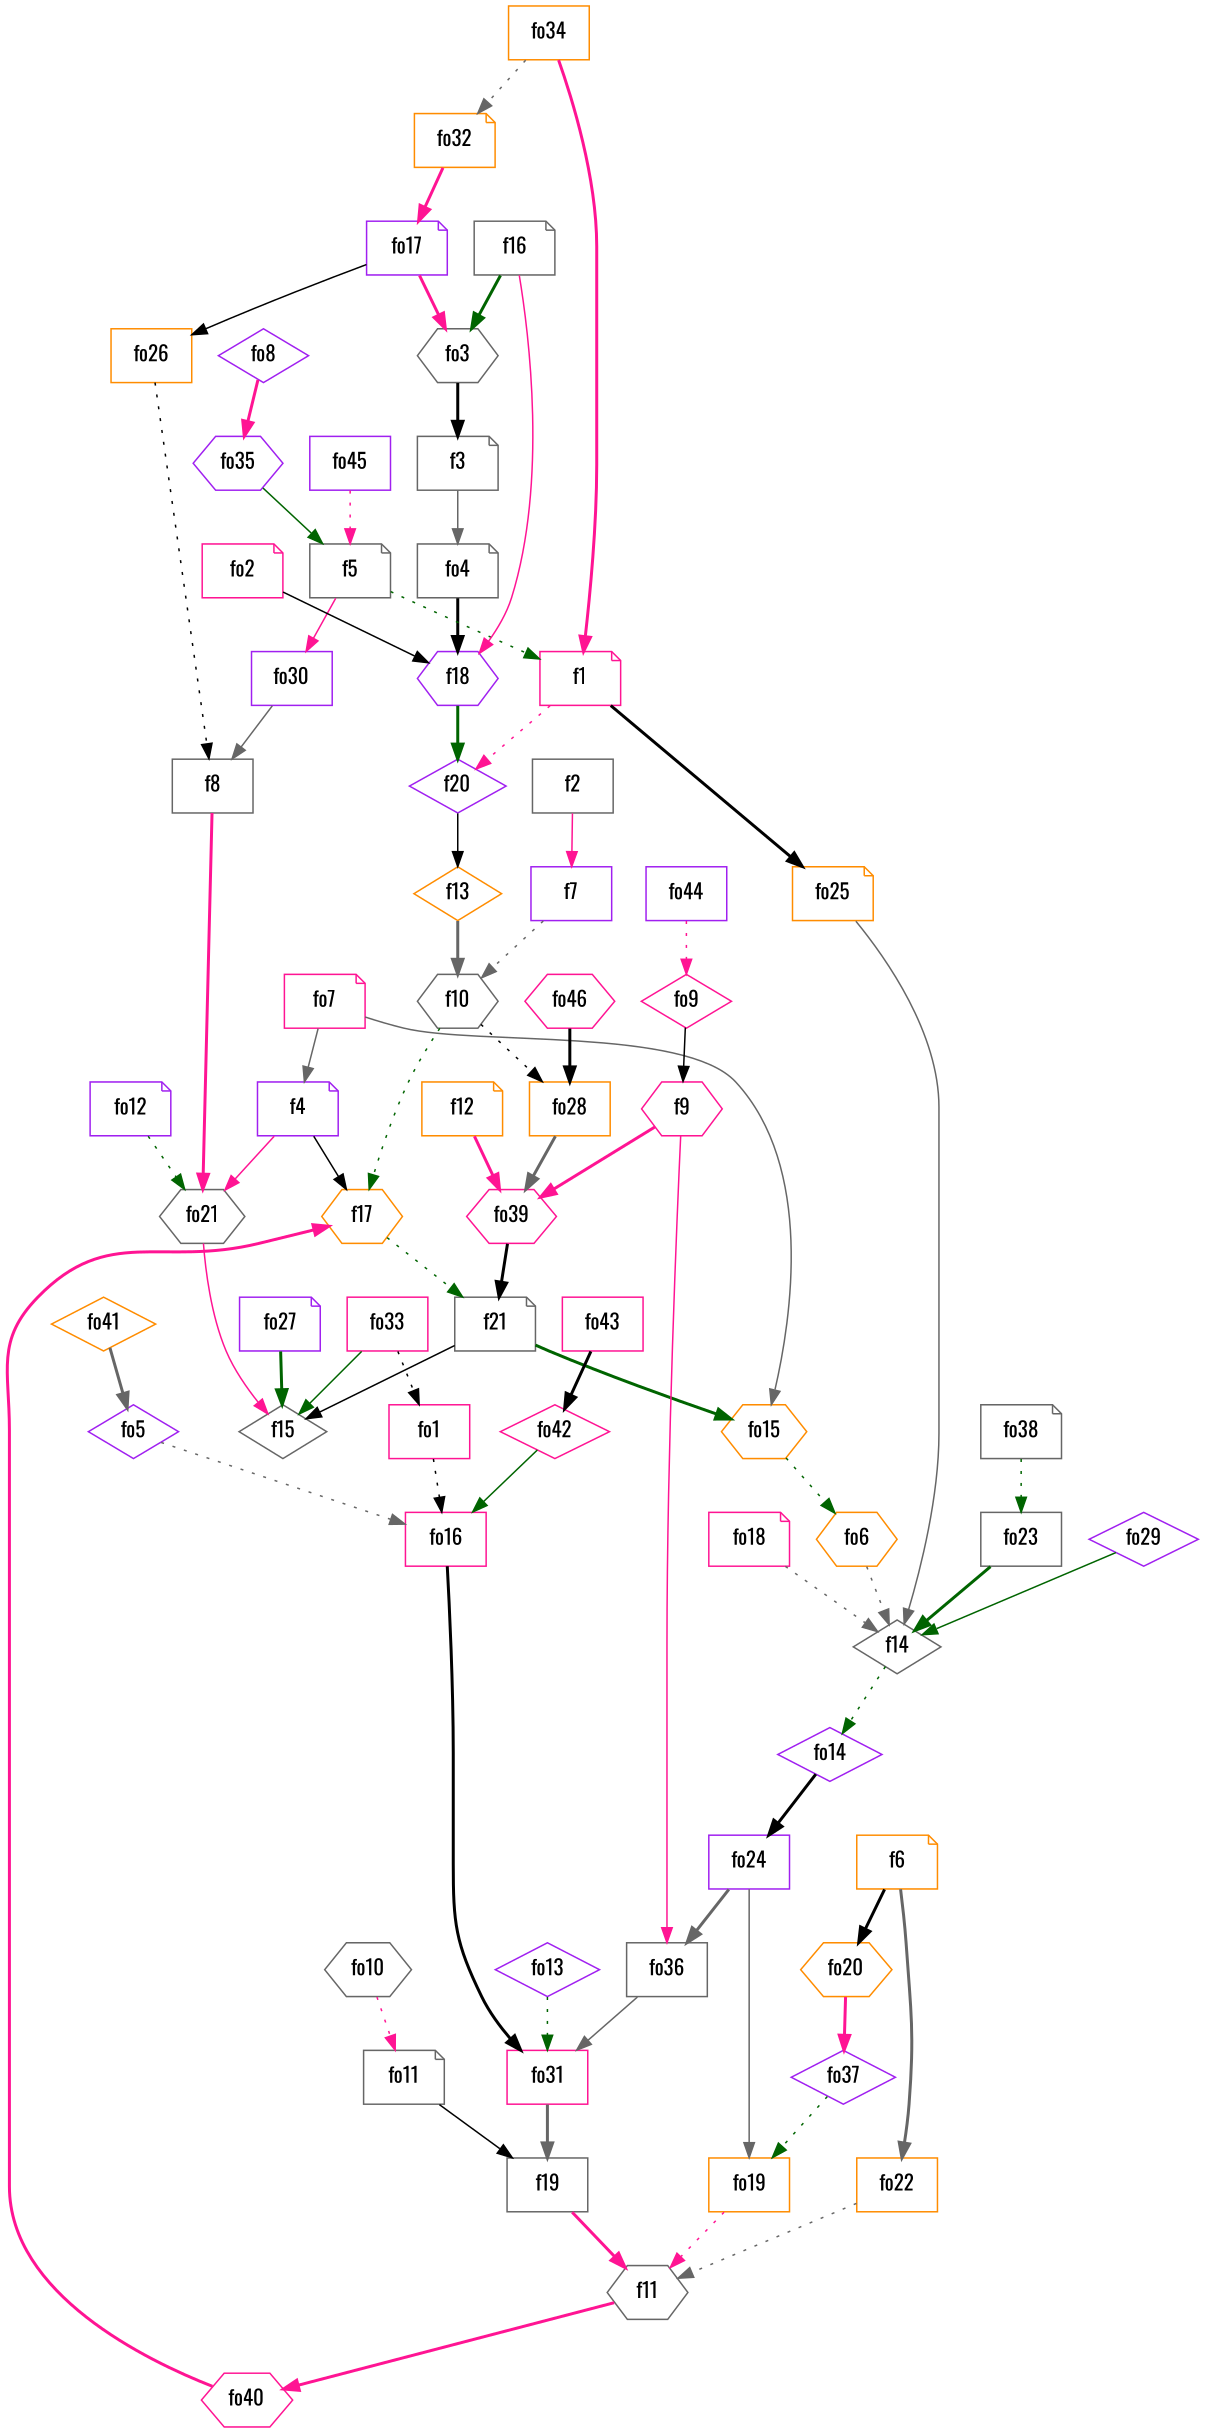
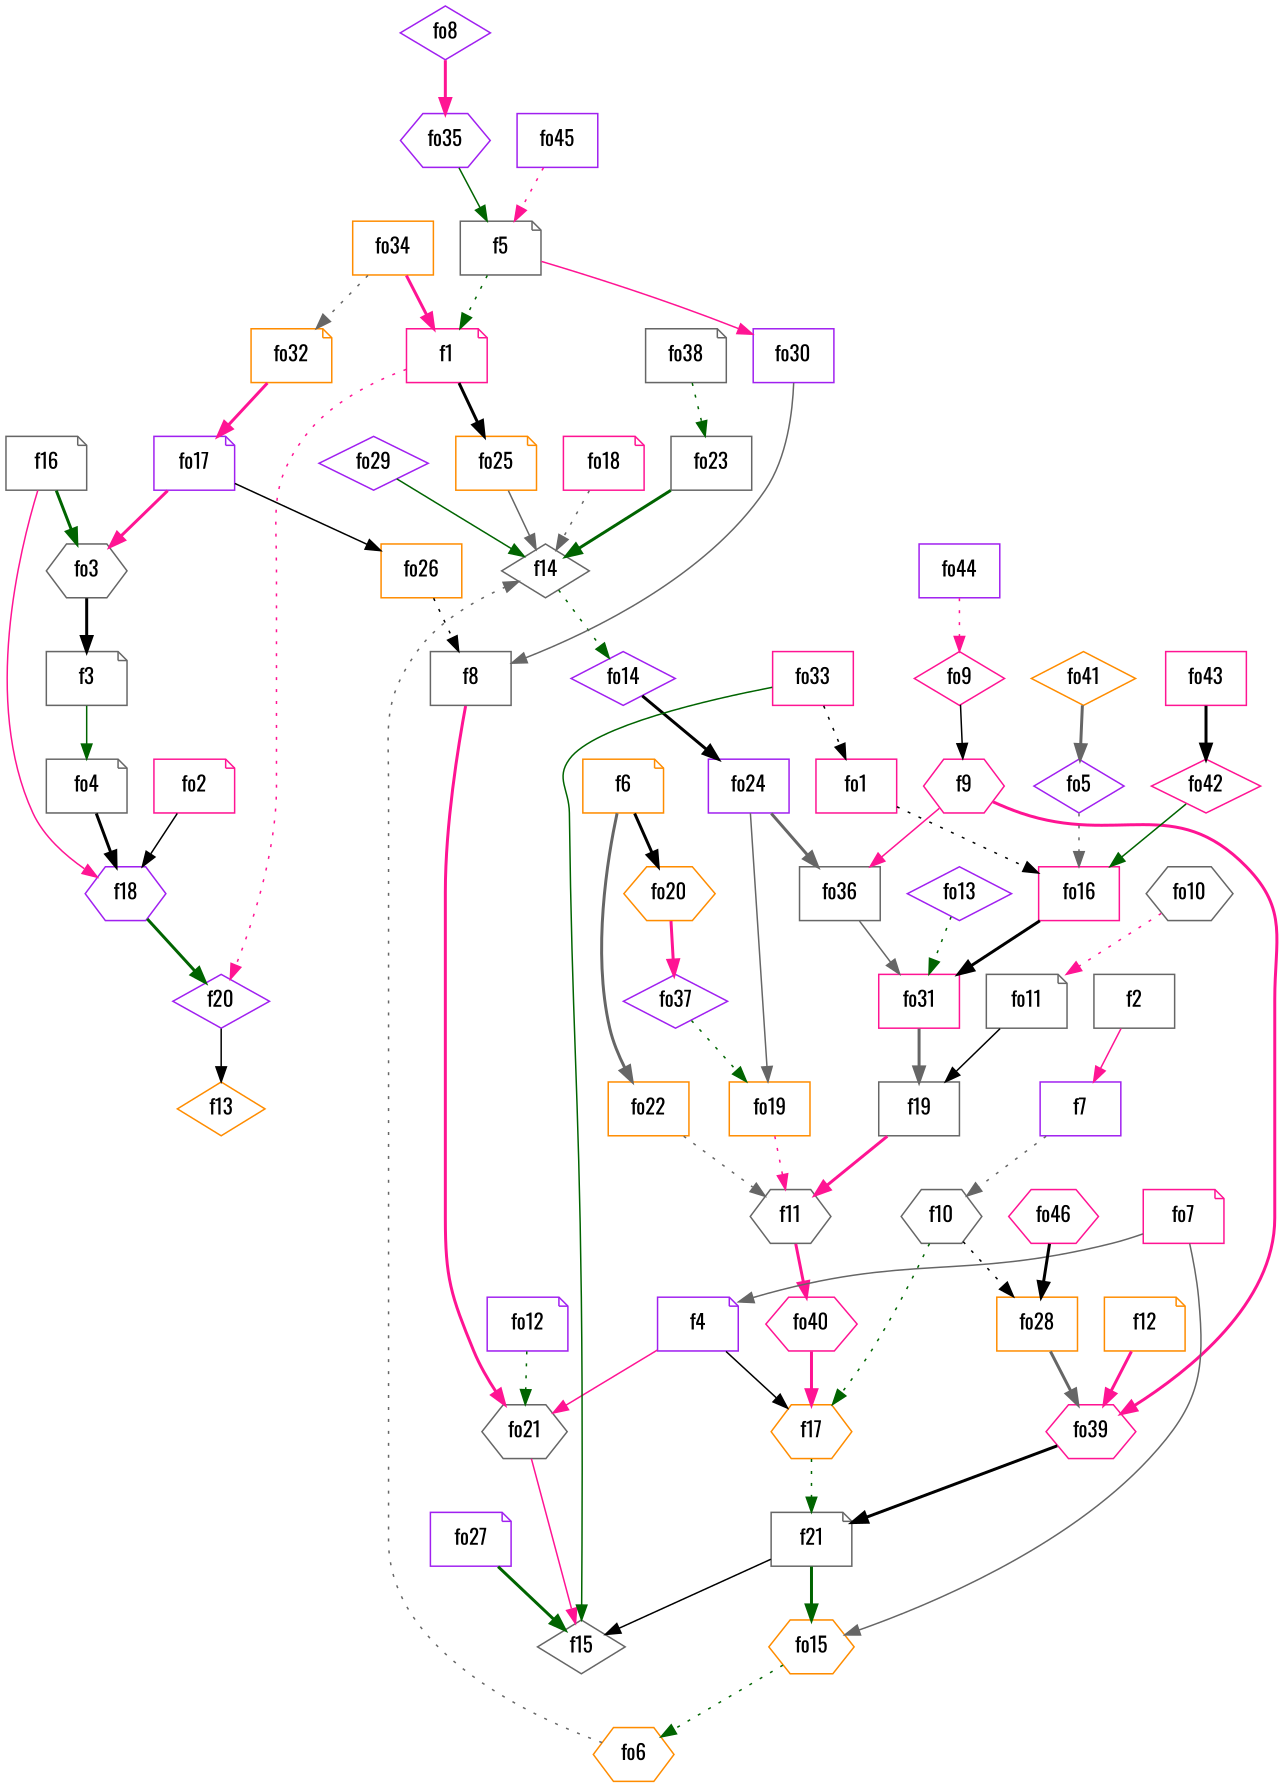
(458, 510) -> (87, 725)
(458, 940) -> none
